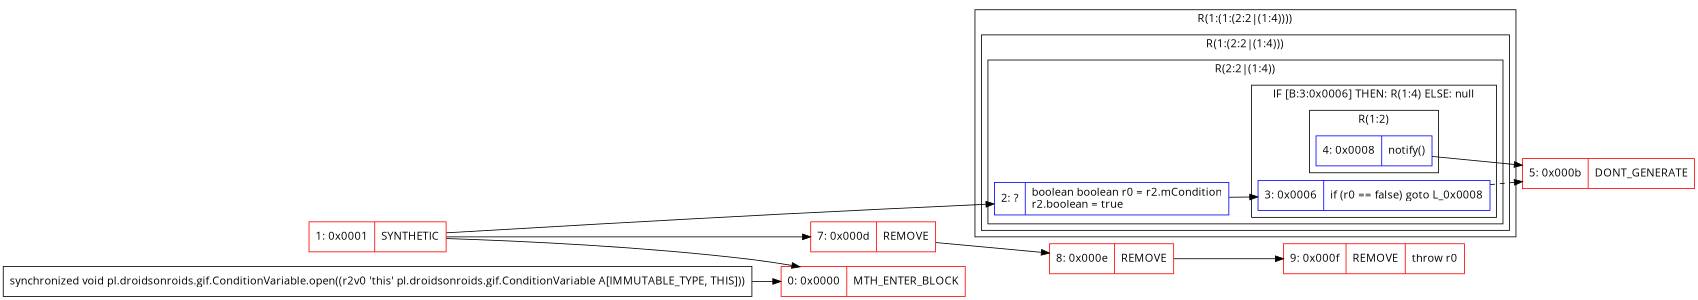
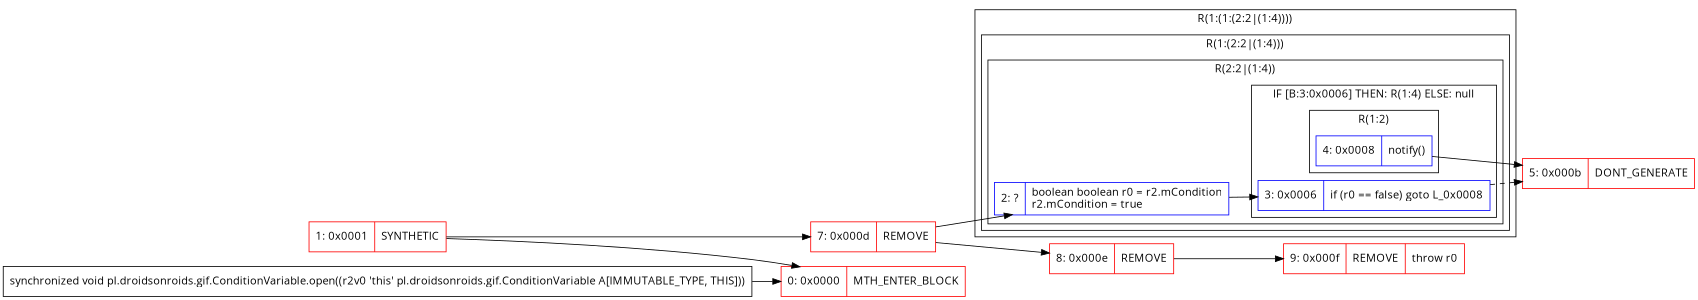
(1078, 204) -> (1087, 204)
(716, 218) -> (970, 221)
